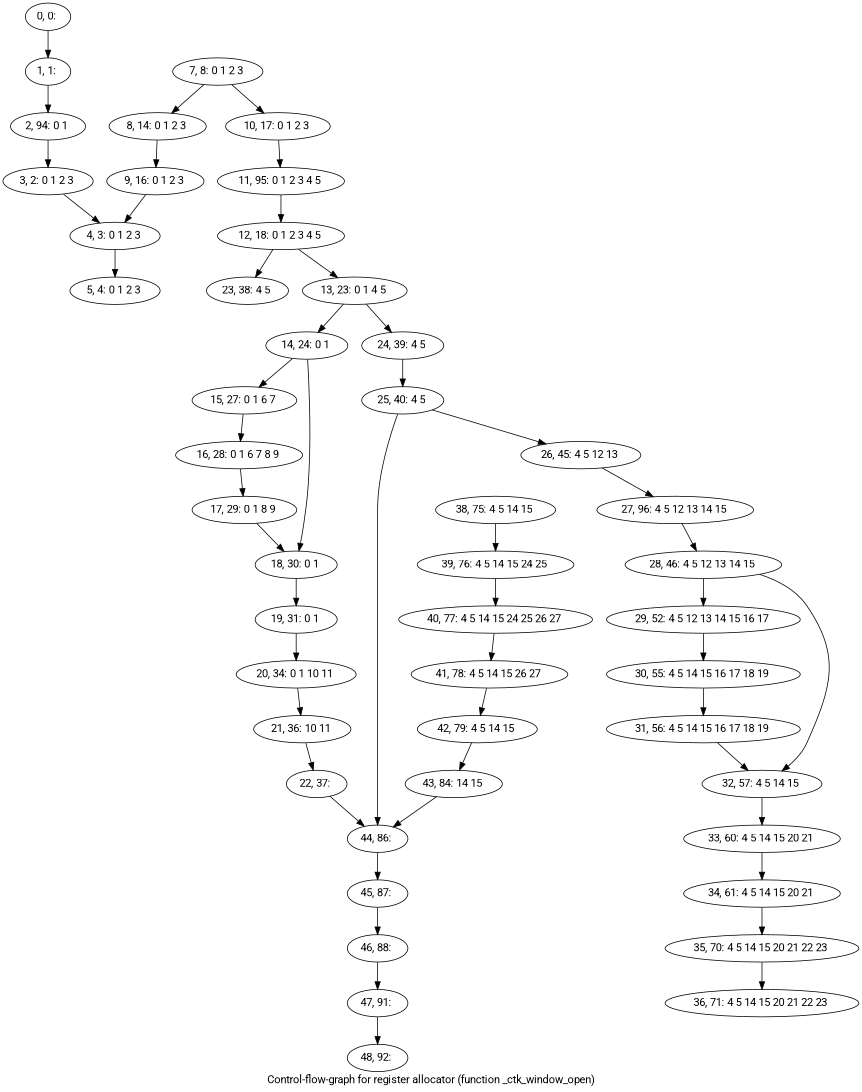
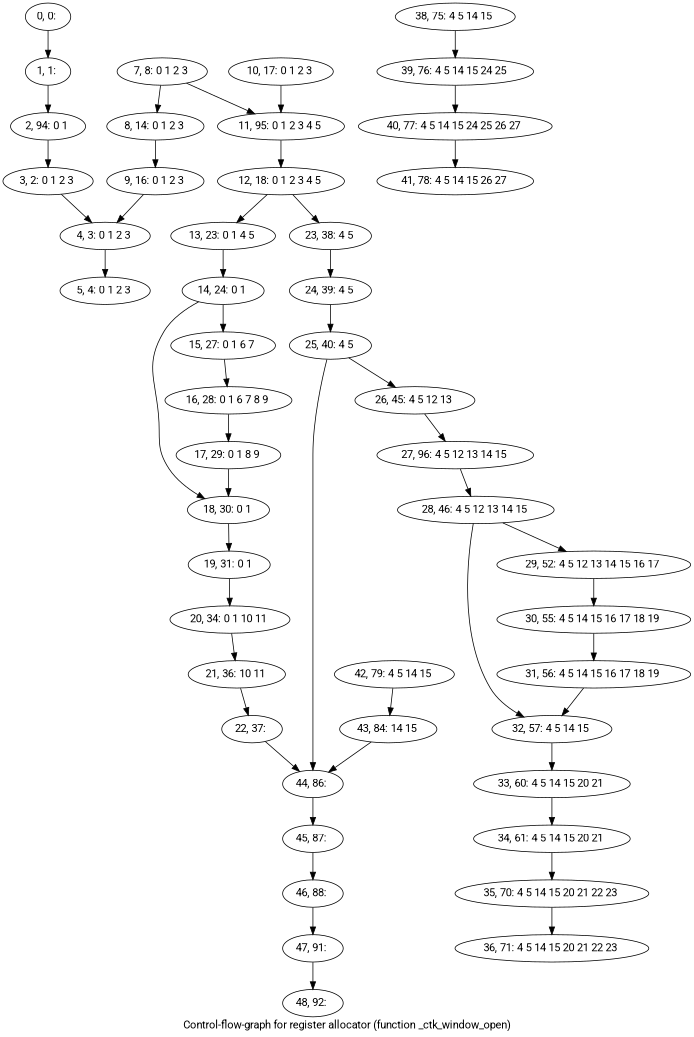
(245, 96) -> (217, 97)
(376, 315) -> (330, 260)
(484, 698) -> none
